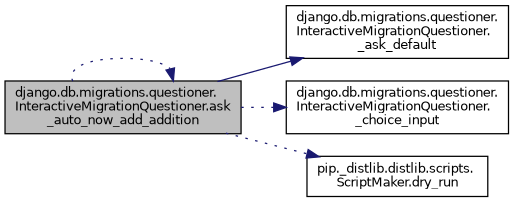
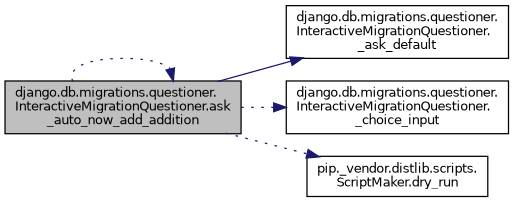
(397, 176) -> (397, 176)
